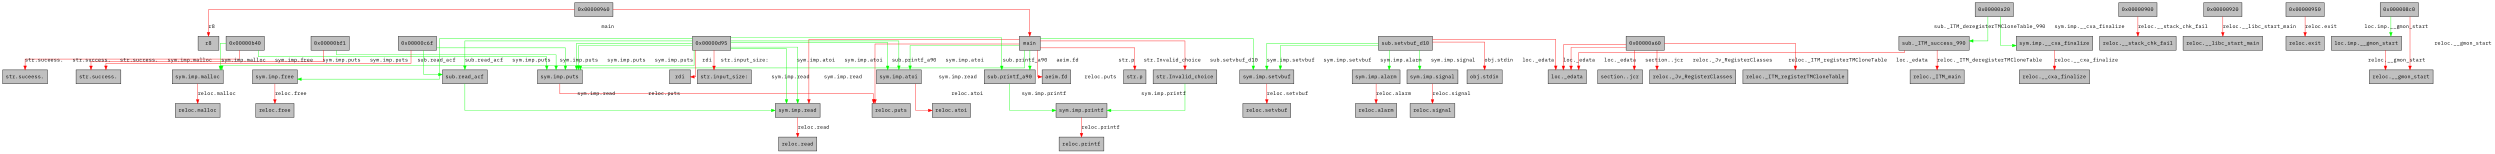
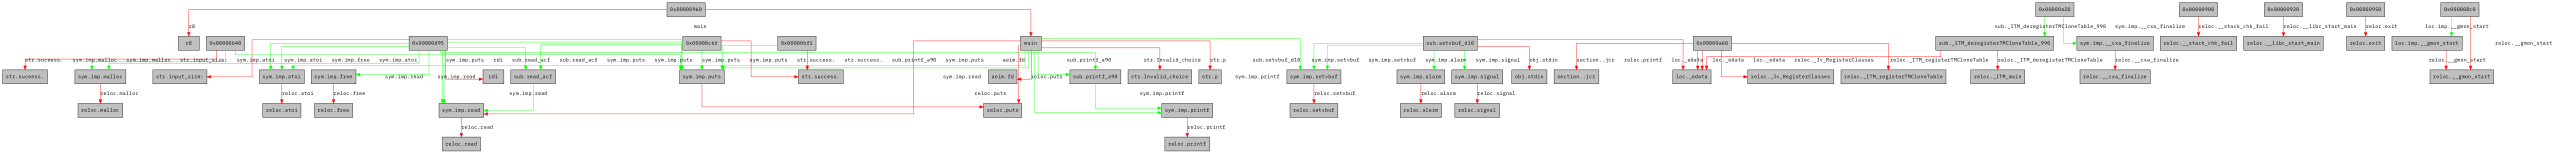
(1934, 43) -> (1995, 43)
(1538, 60) -> (1643, 60)
(1161, 110) -> (1065, 113)
